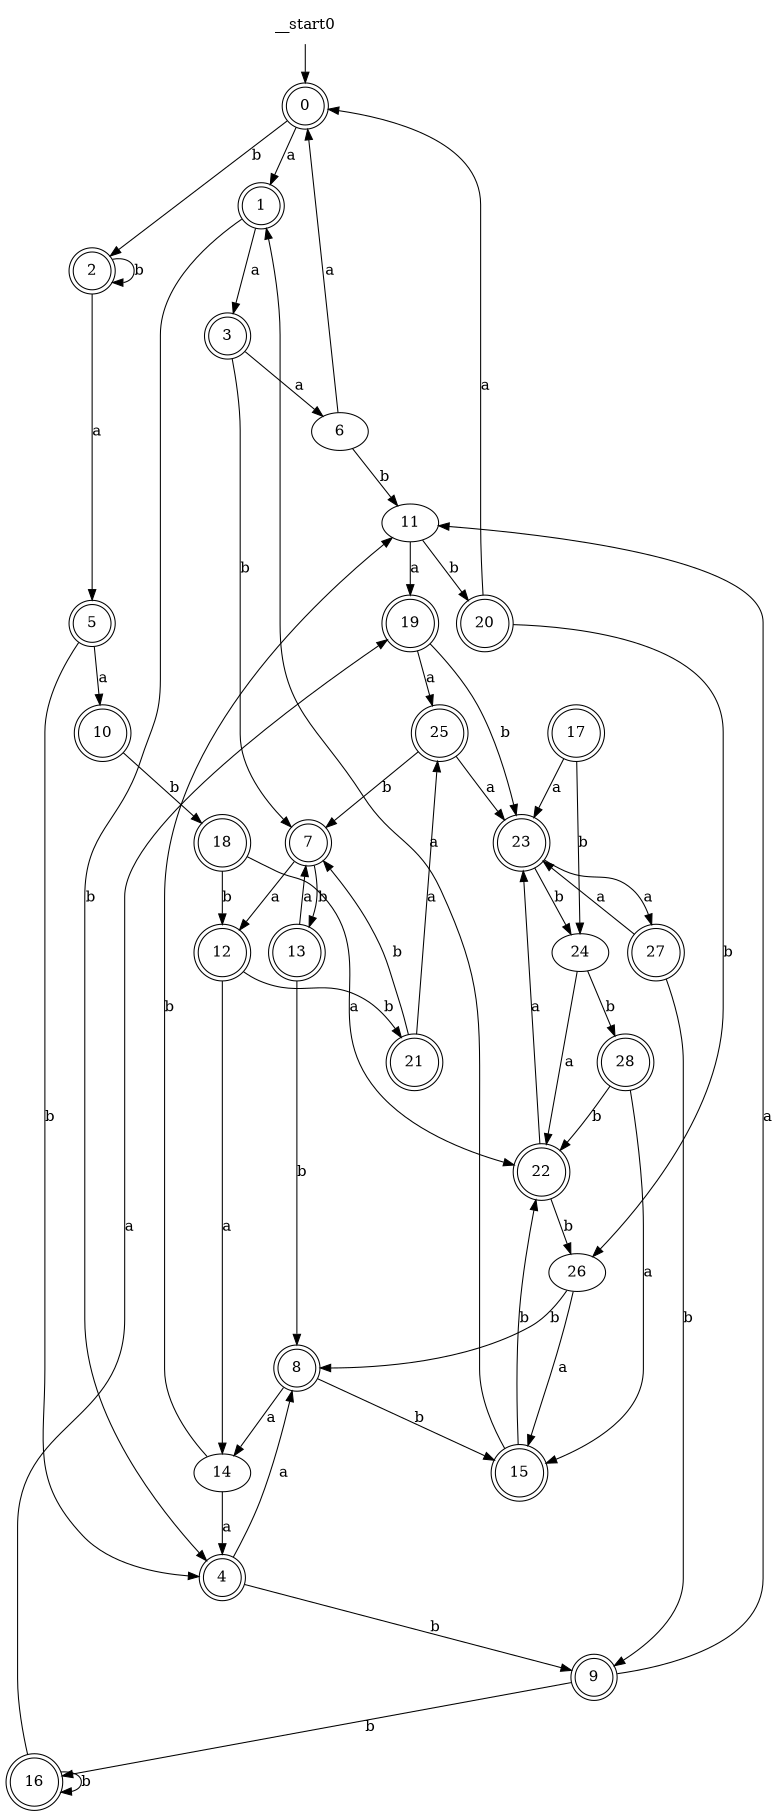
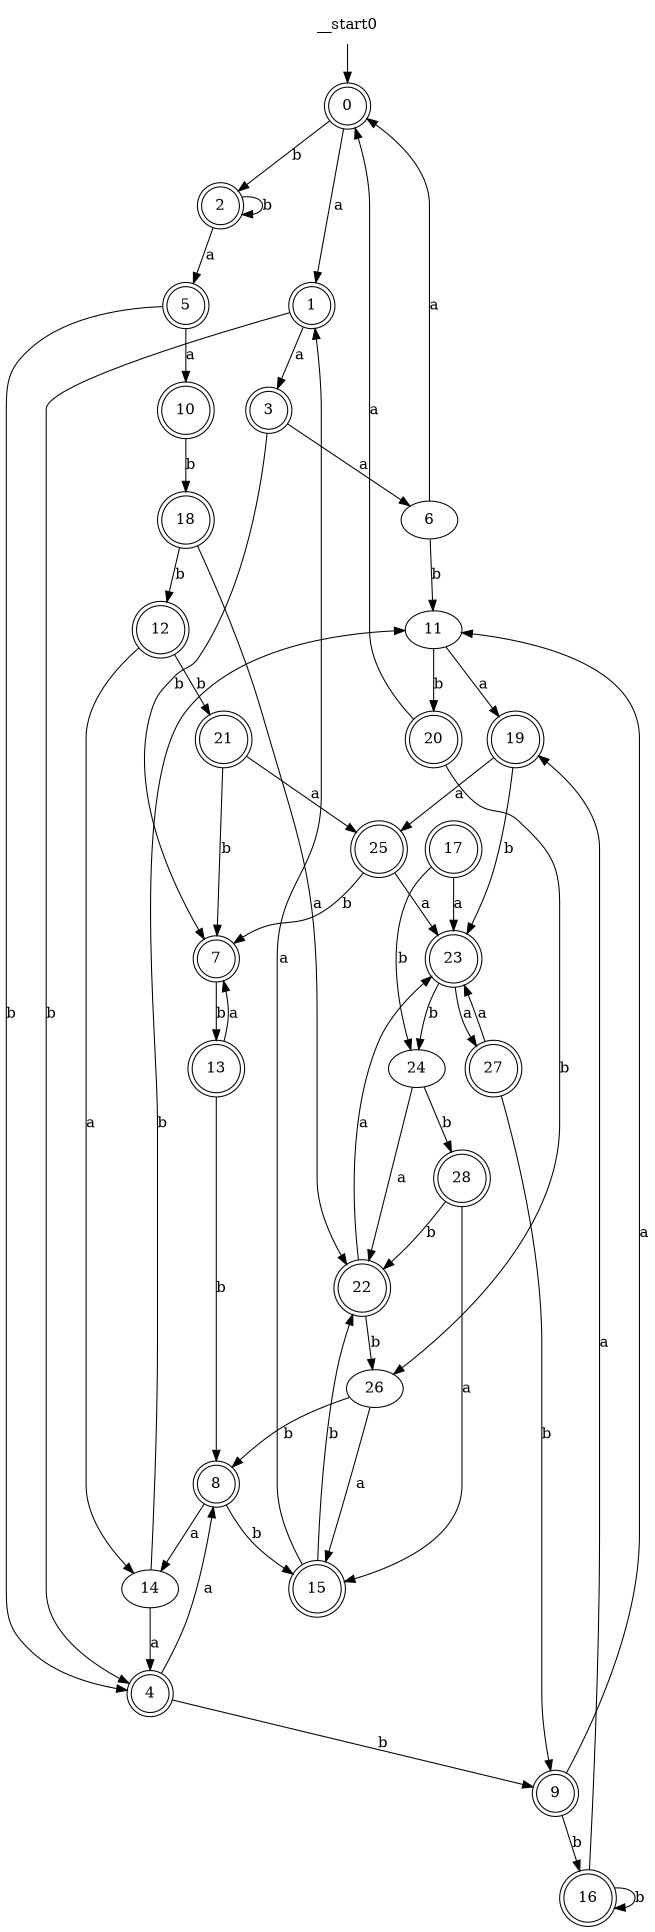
(270, 892) -> none
